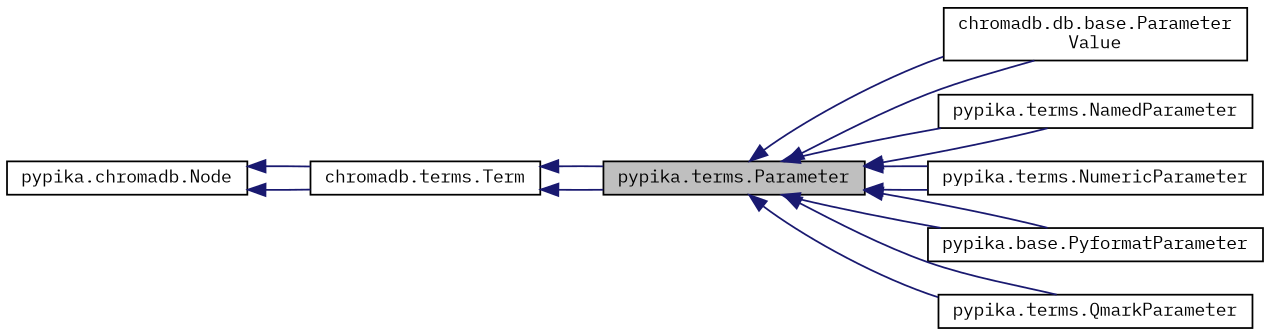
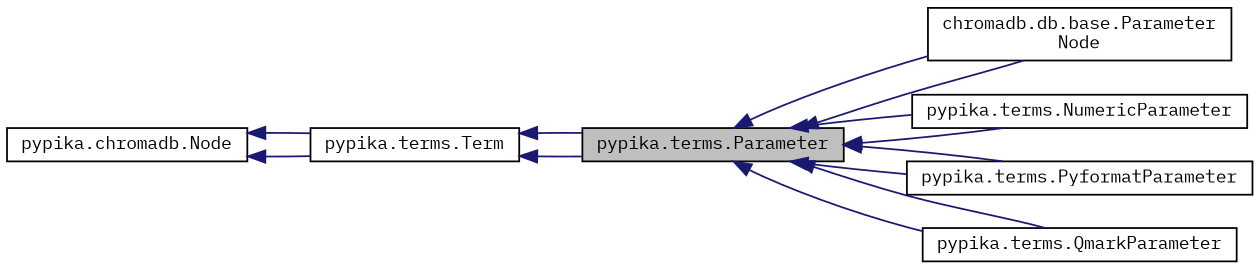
(1095, 34) -> (1080, 34)
(1095, 111) -> none
(425, 178) -> (415, 145)
(1095, 245) -> (1080, 178)
